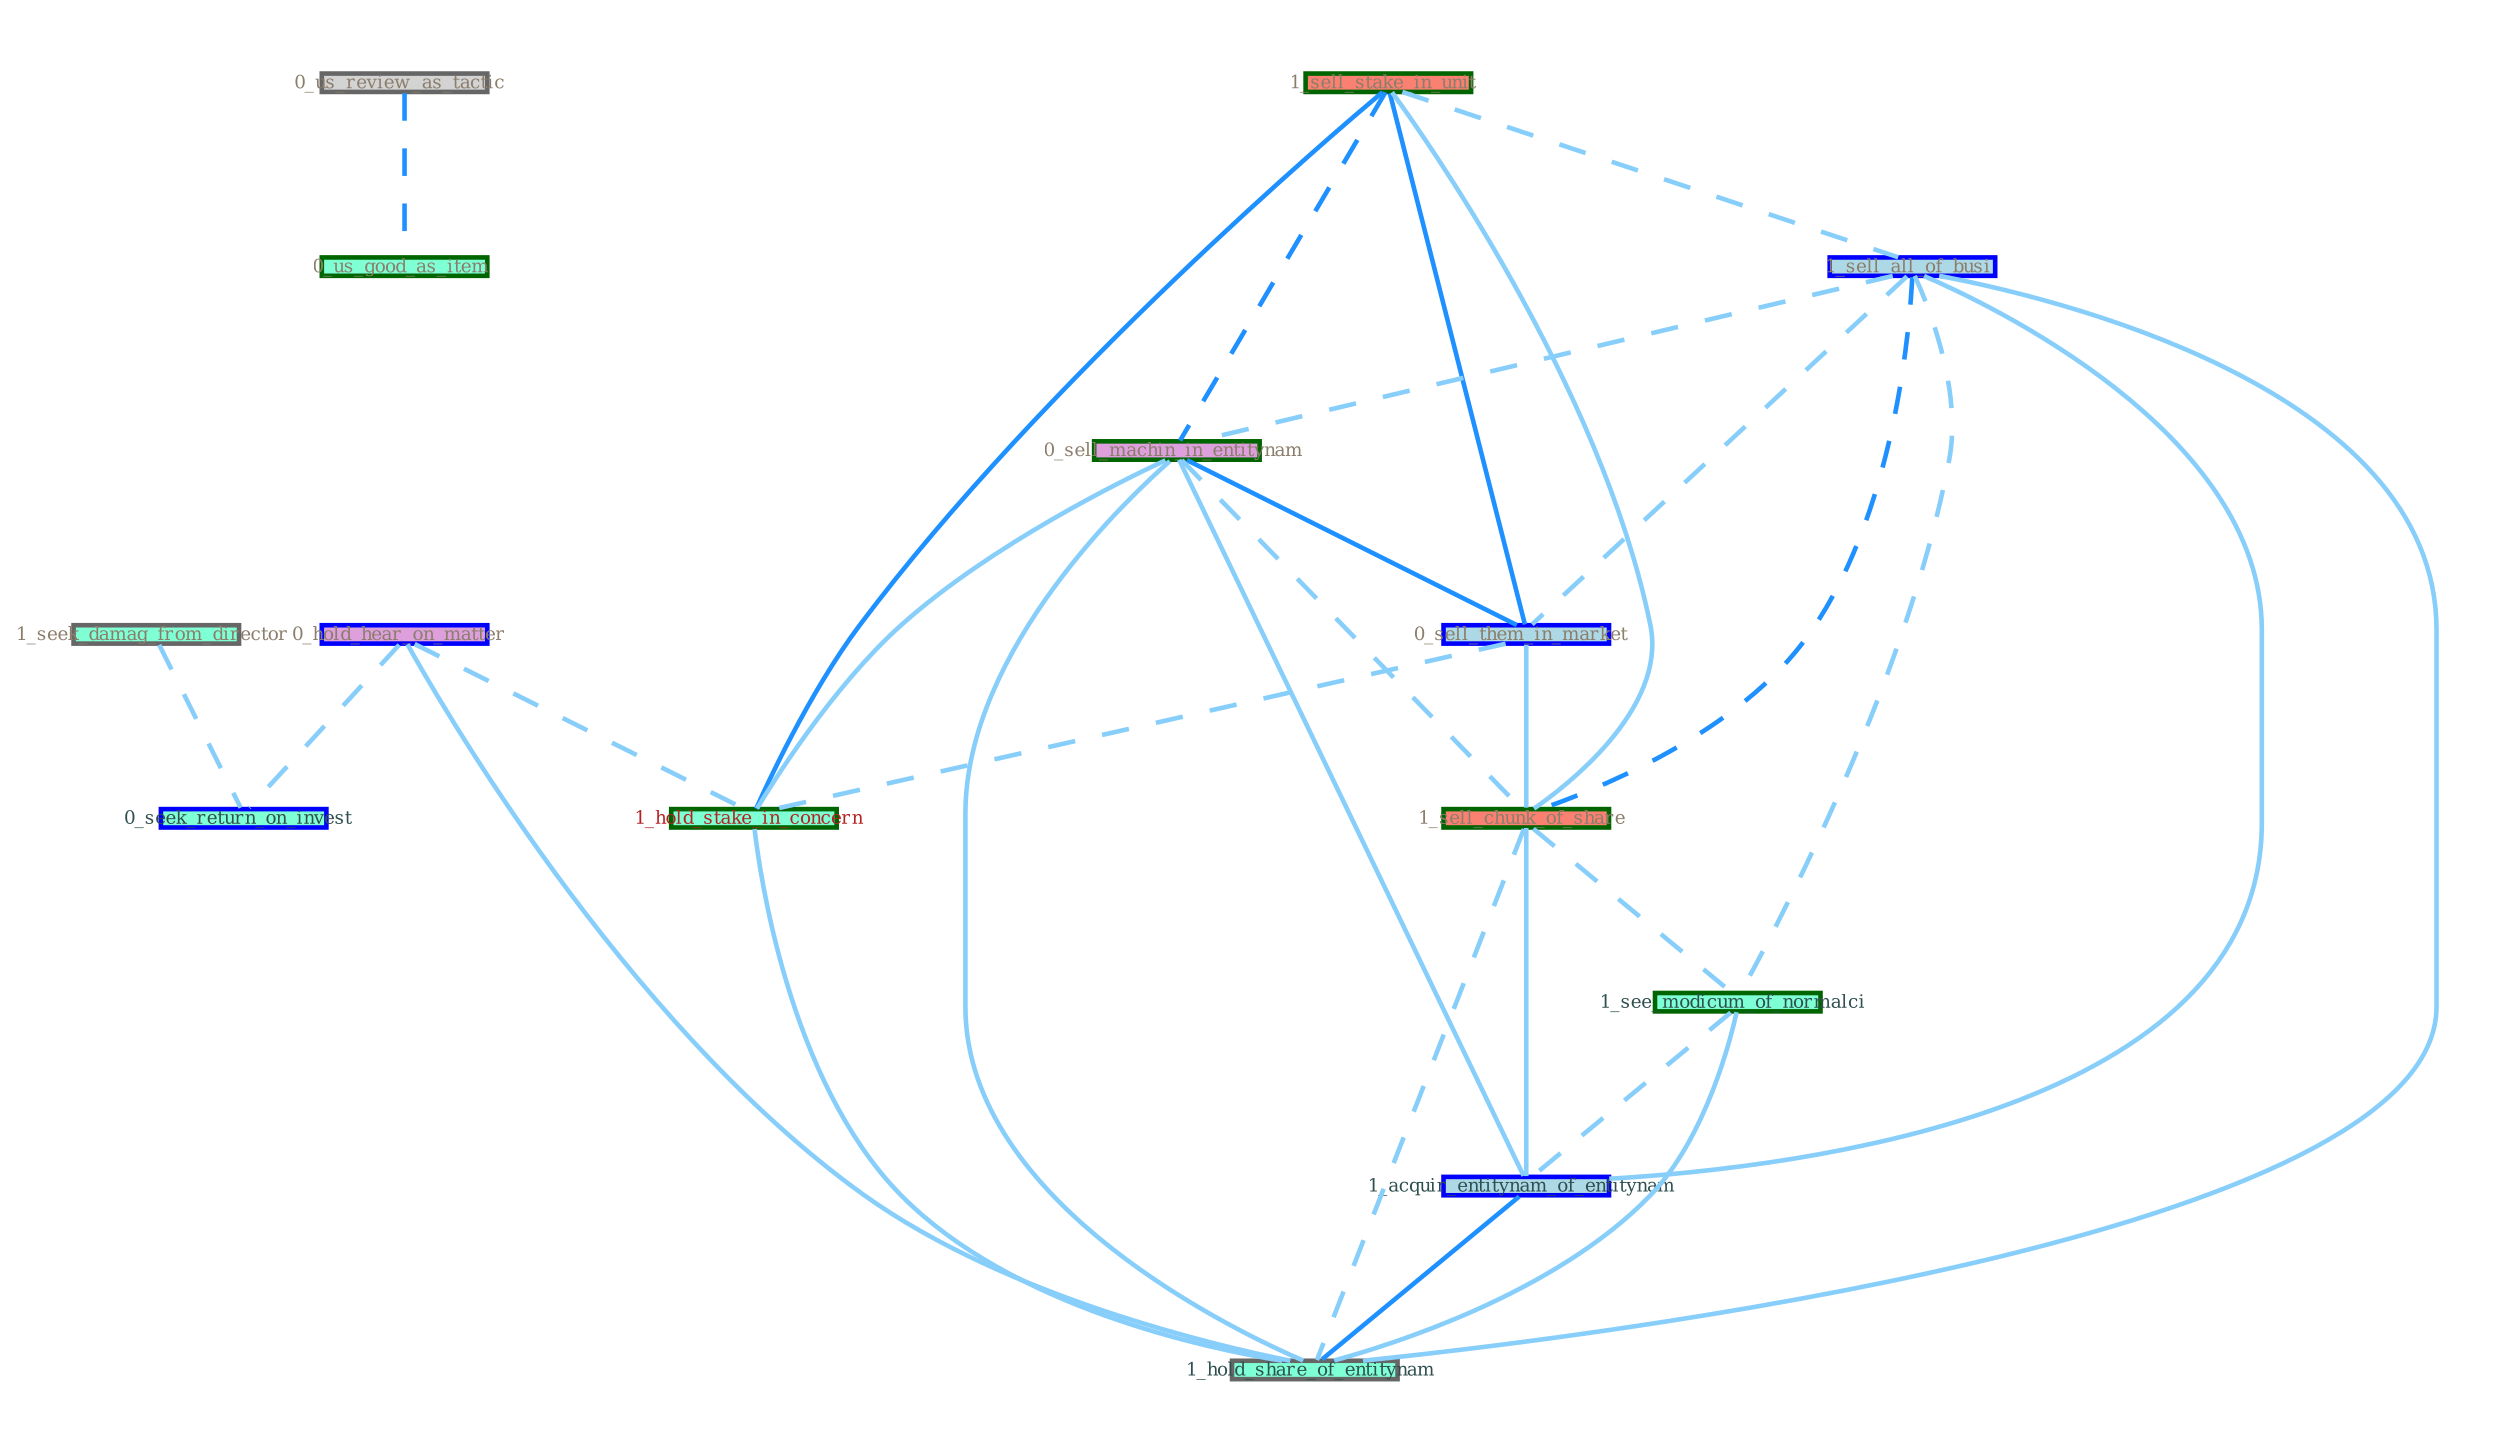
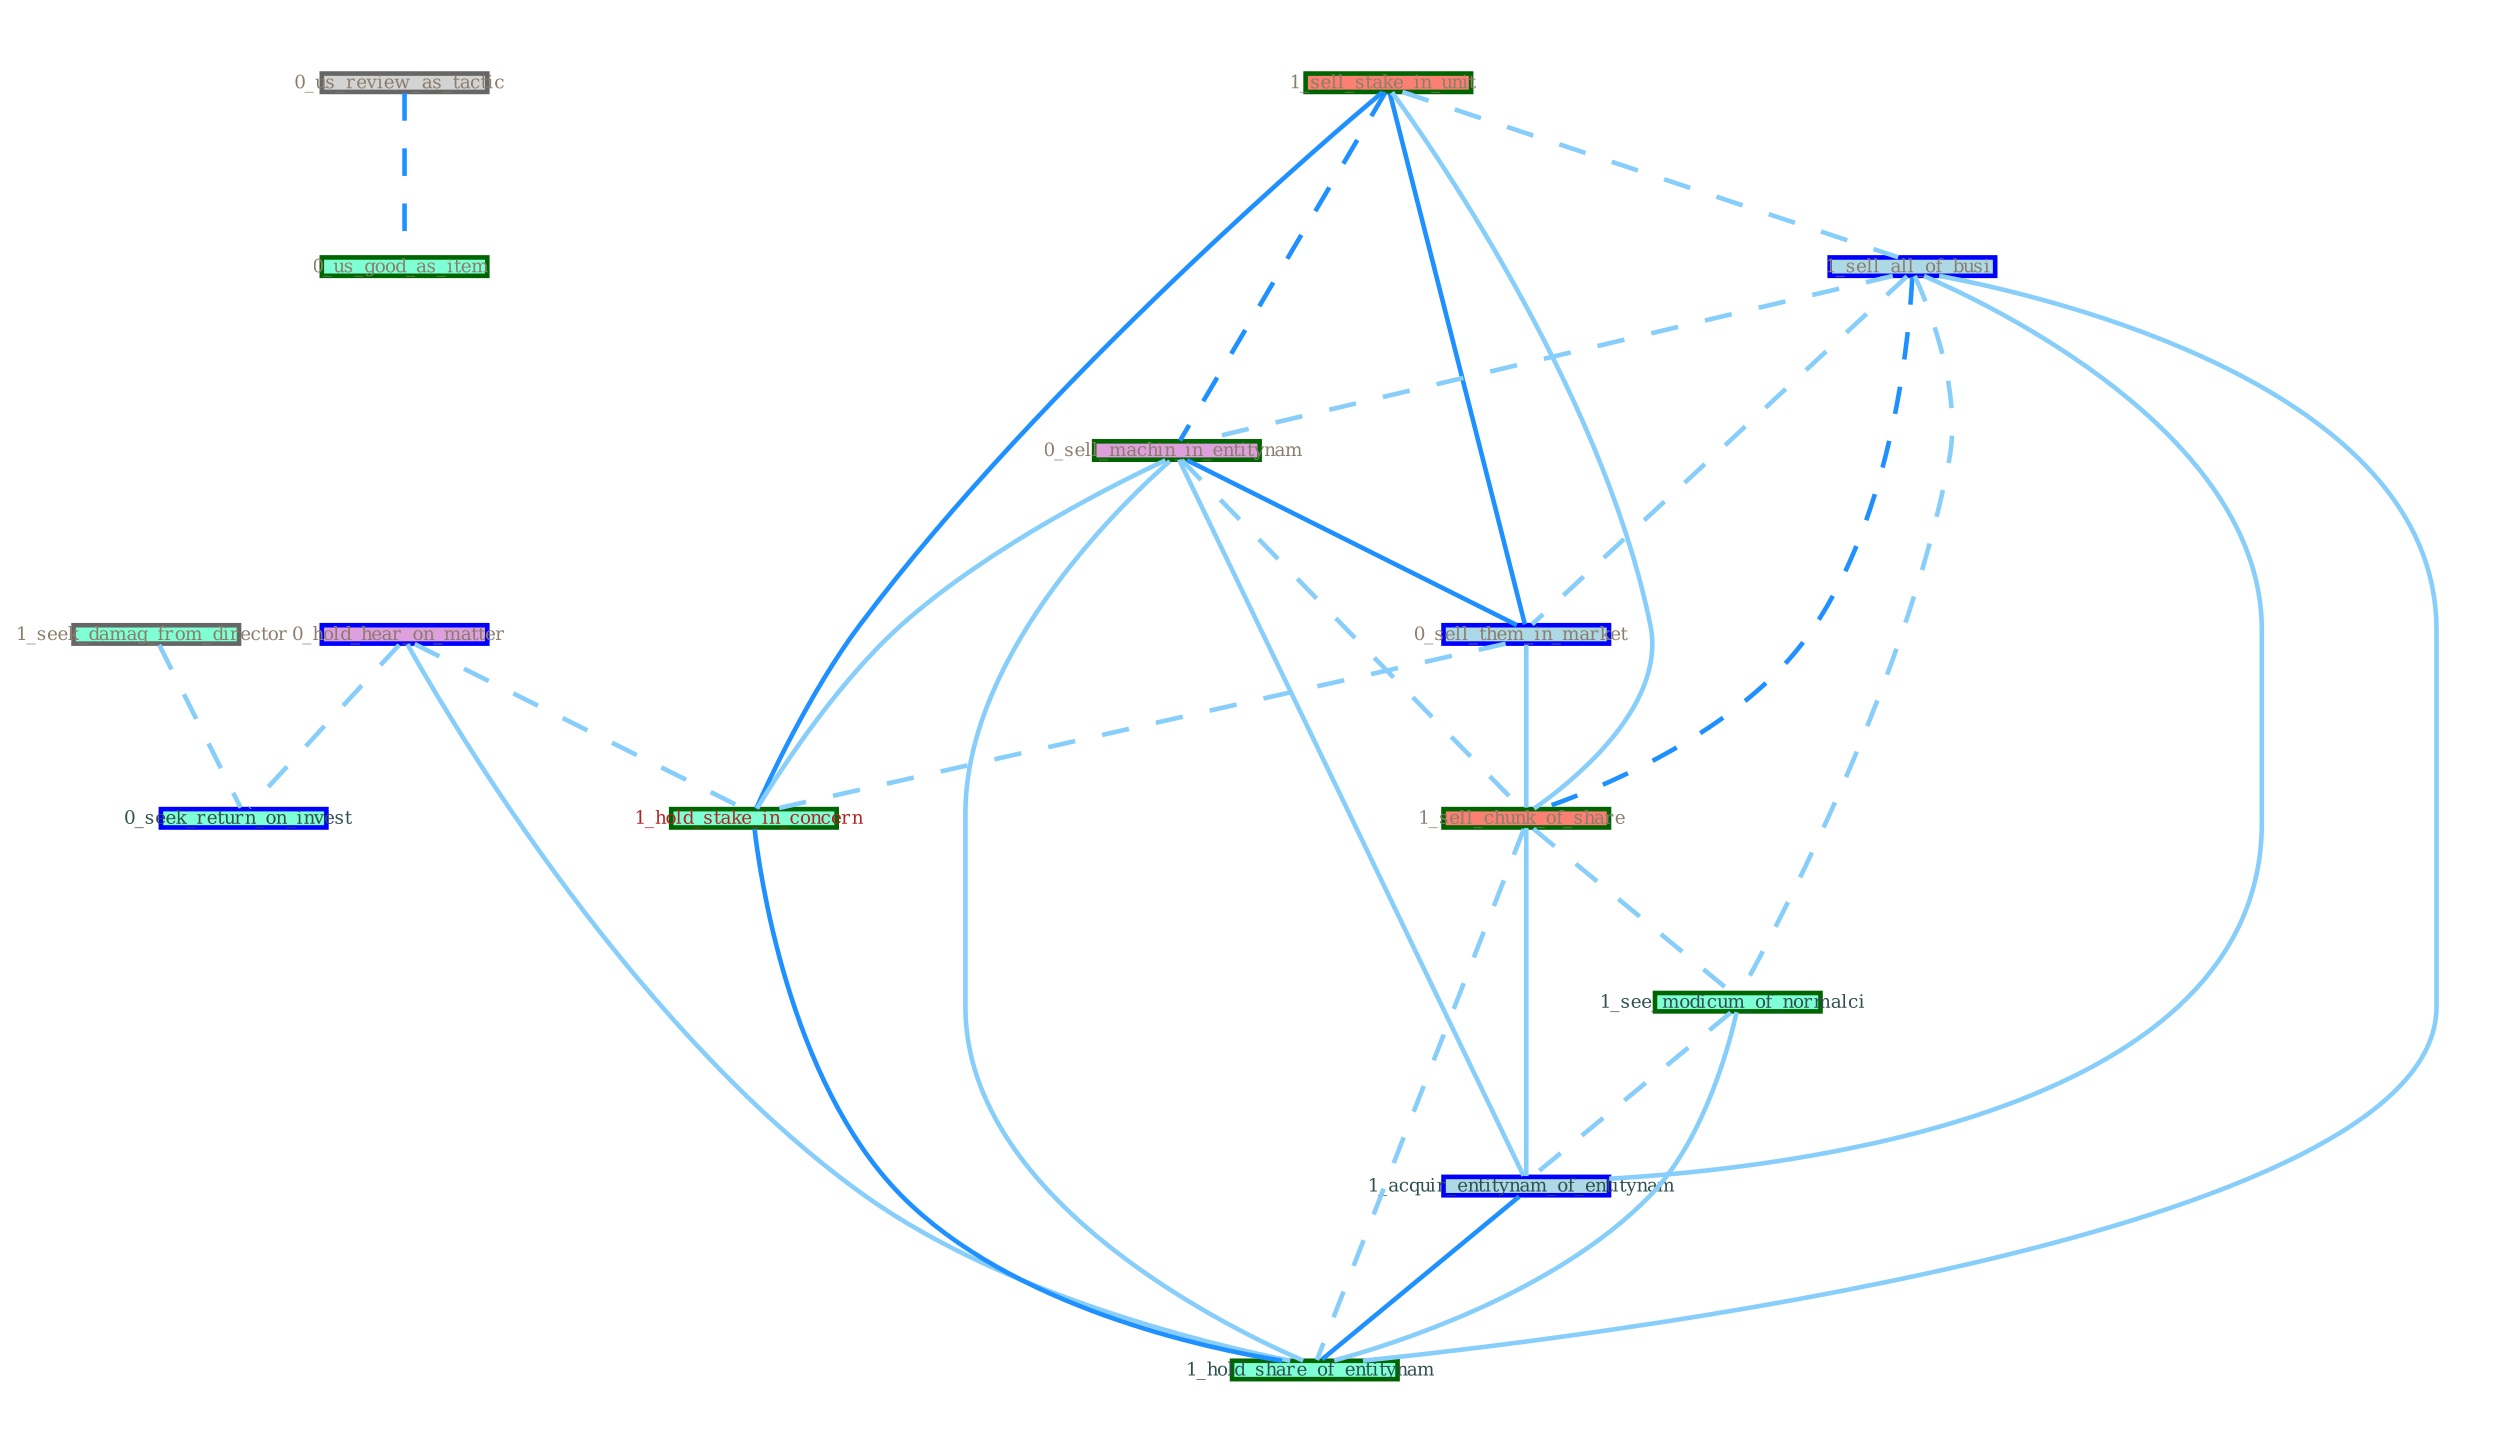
(882, 1172) -> (882, 1172)
(1315, 1370) -> (1315, 1370)
